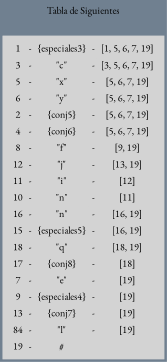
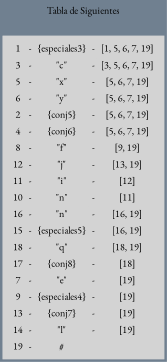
(18, 330) -> (18, 330)
